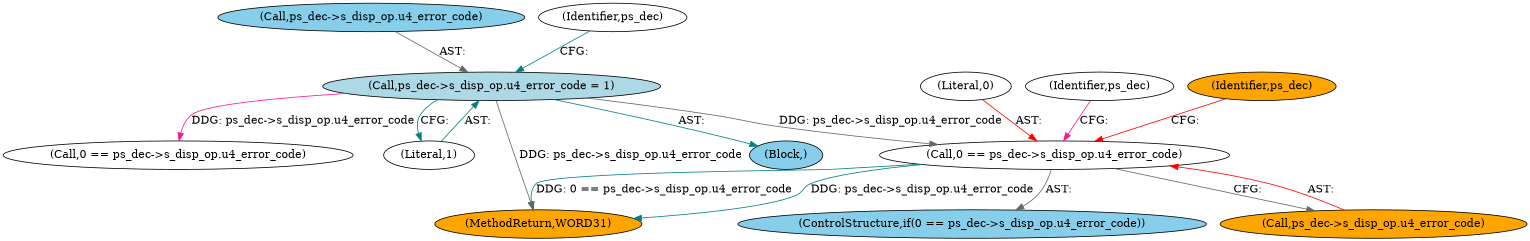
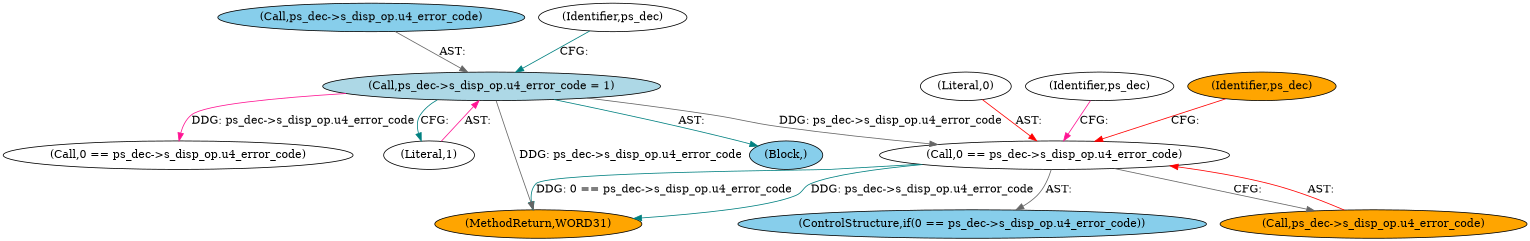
(457, 124) -> (457, 124)
